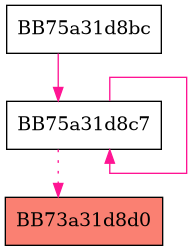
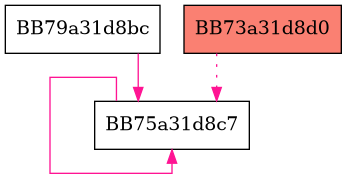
(84, 29) -> (83, 29)
(58, 167) -> (217, 71)
